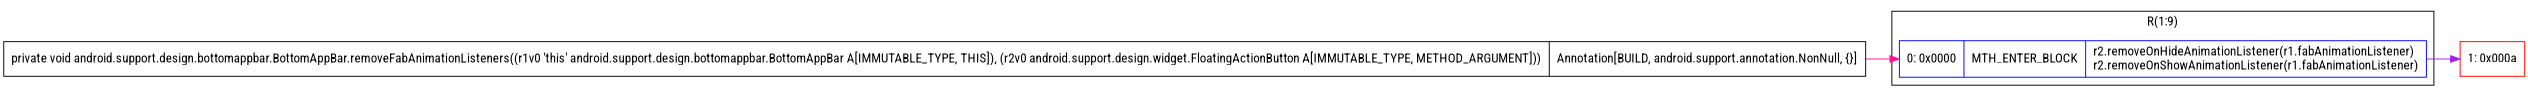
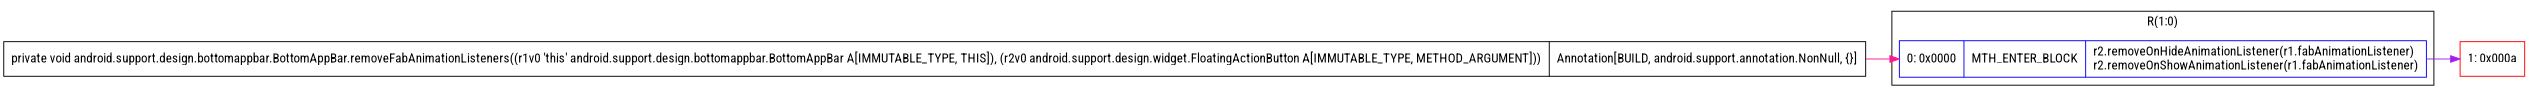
(2163, 22) -> (2163, 22)
